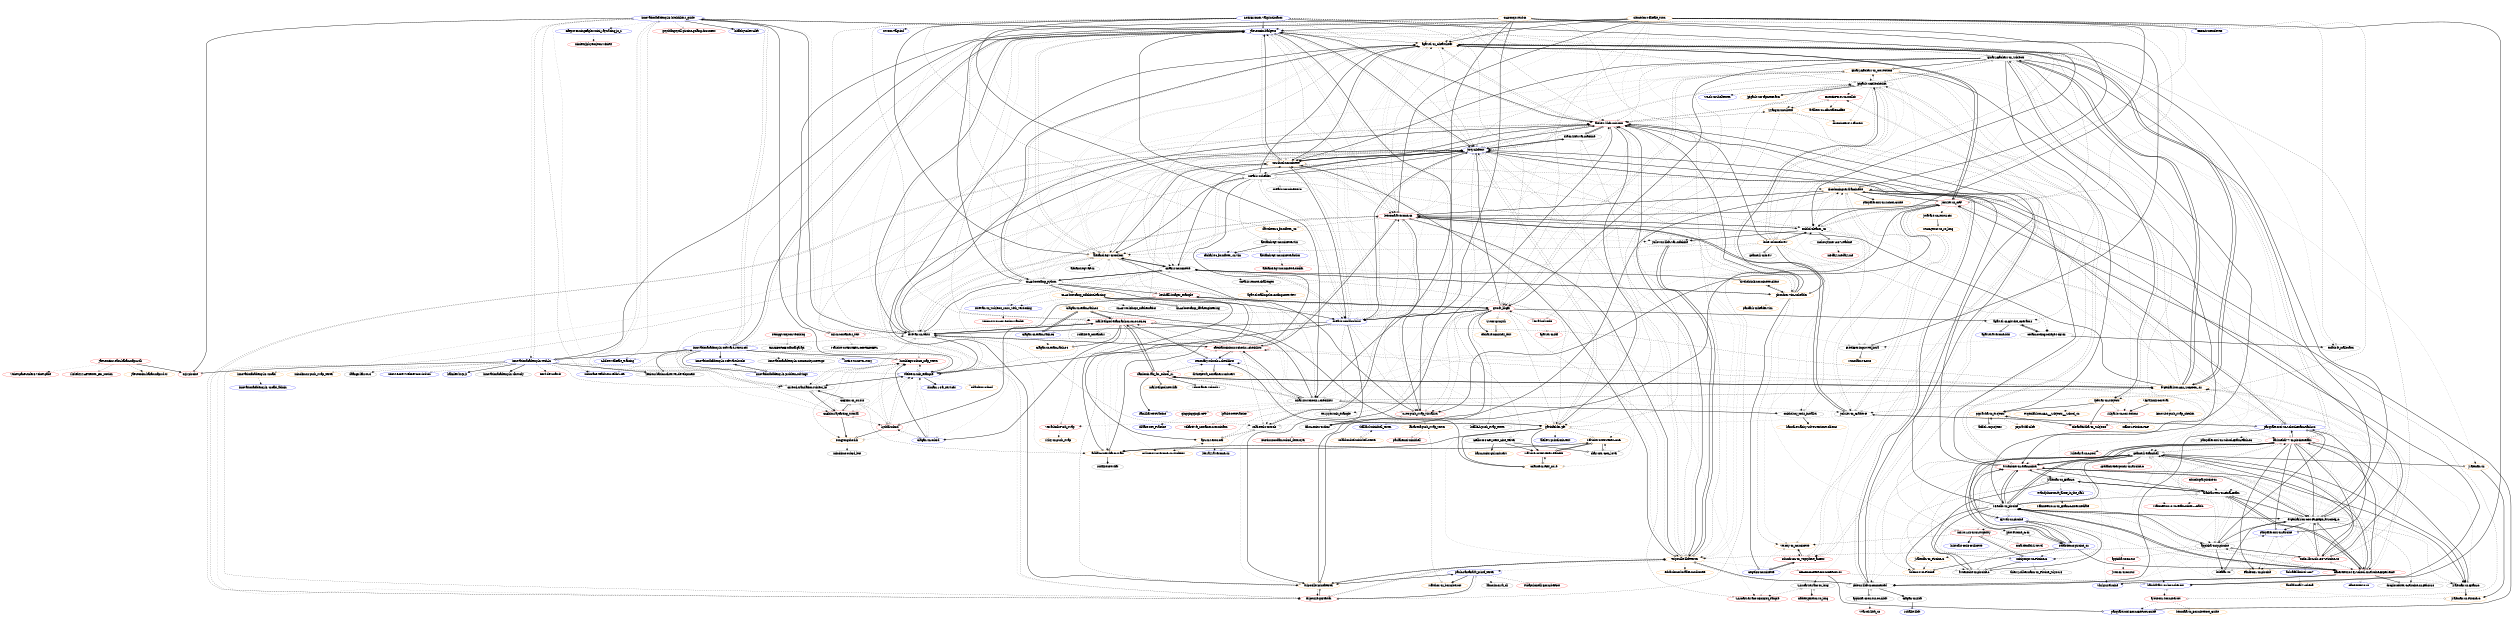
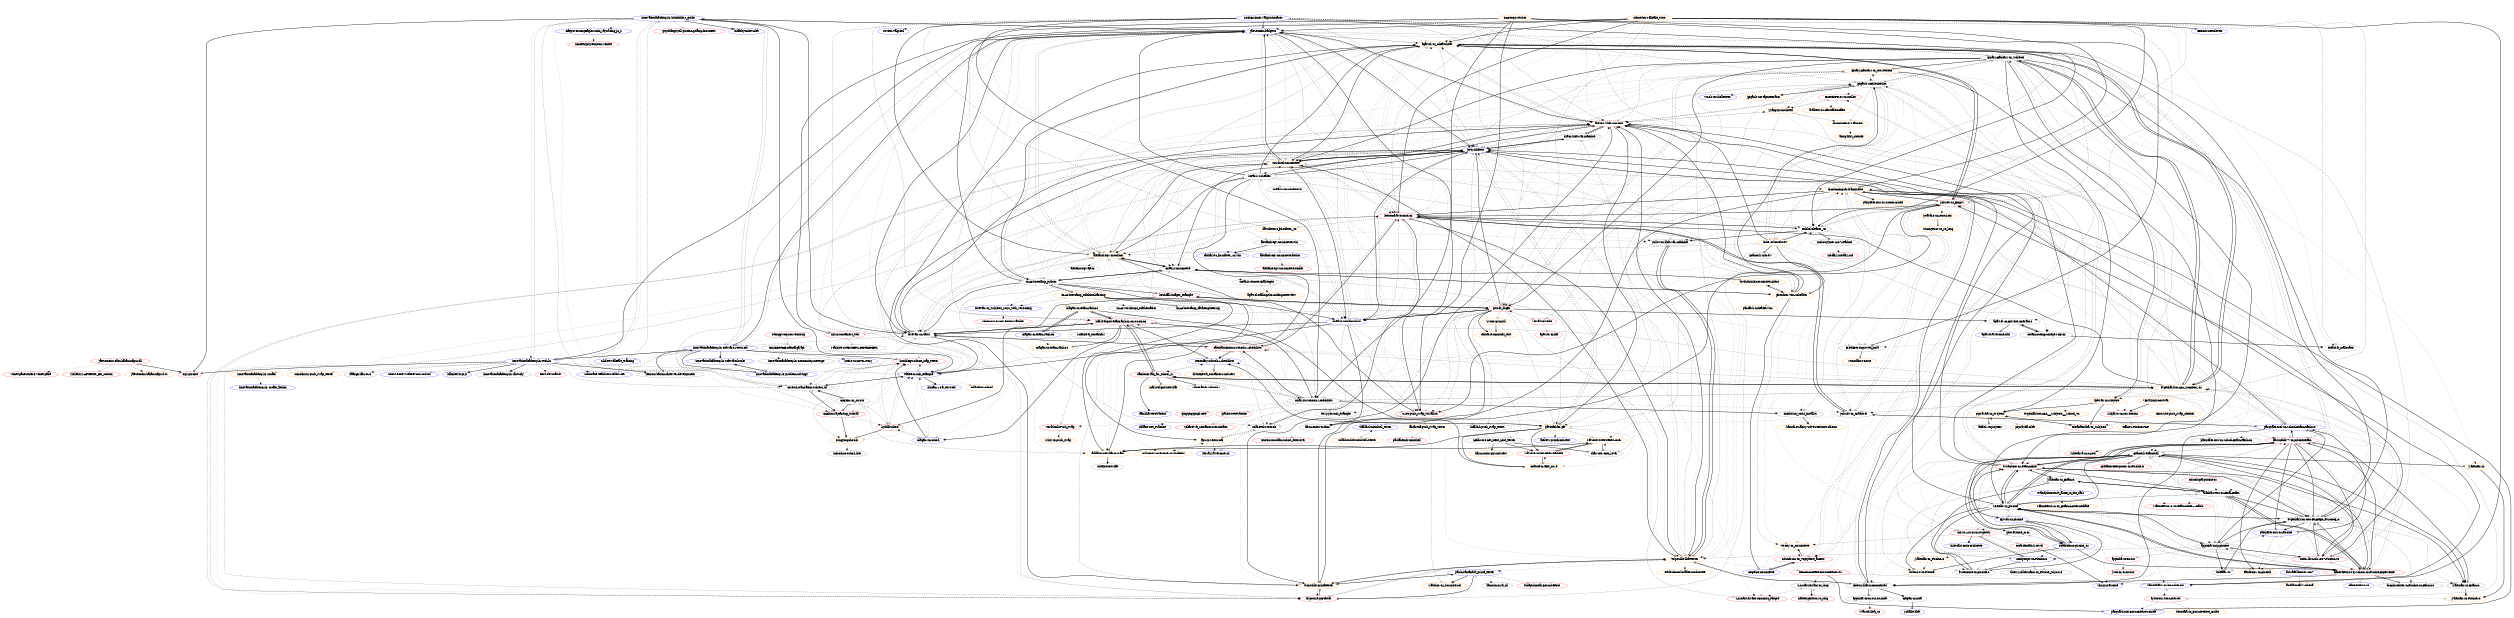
none -> (1851, 137)
(1952, 203) -> (1952, 203)
(2229, 579) -> (2070, 564)
